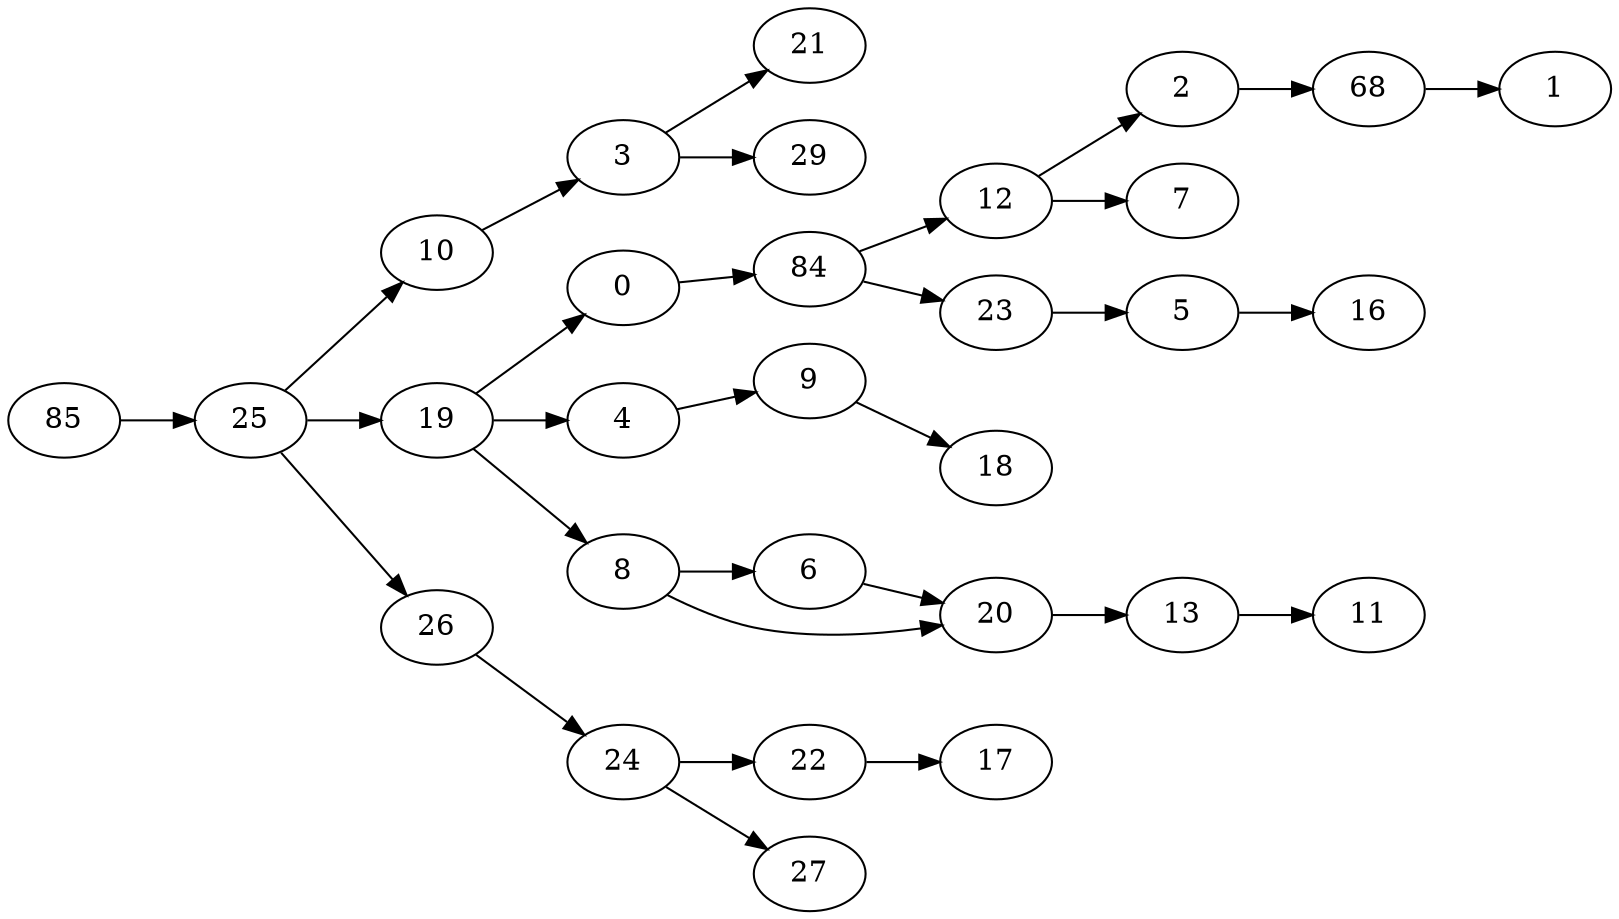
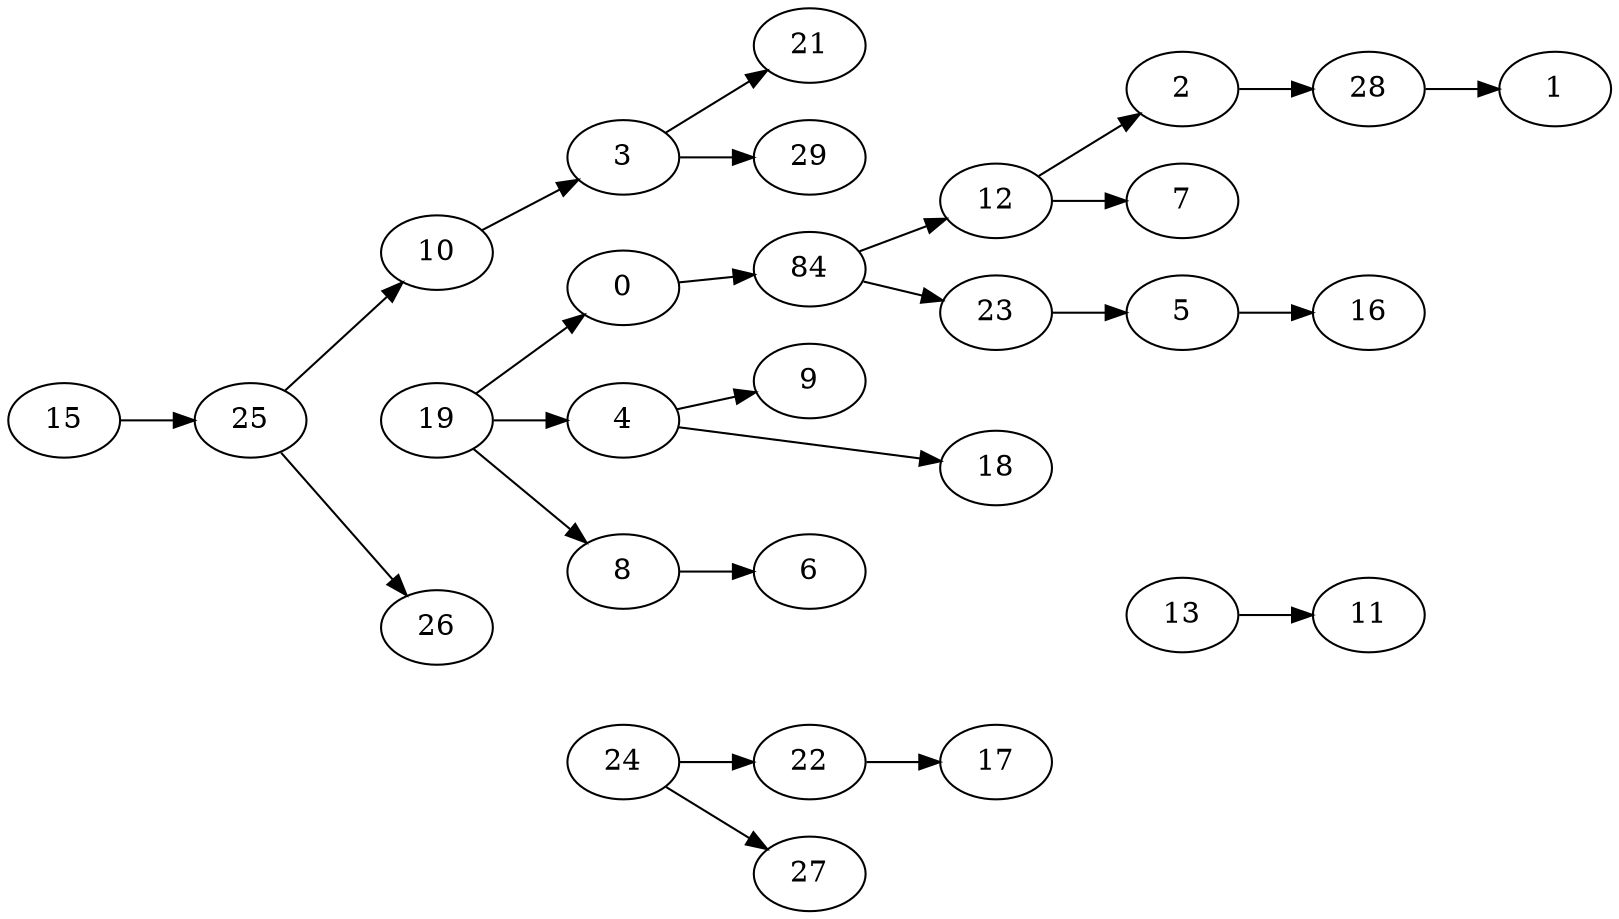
(1369, 89) -> (1369, 89)
(64, 420) -> (64, 420)
(334, 420) -> none
(893, 420) -> (799, 443)
(996, 615) -> none
(521, 688) -> none
